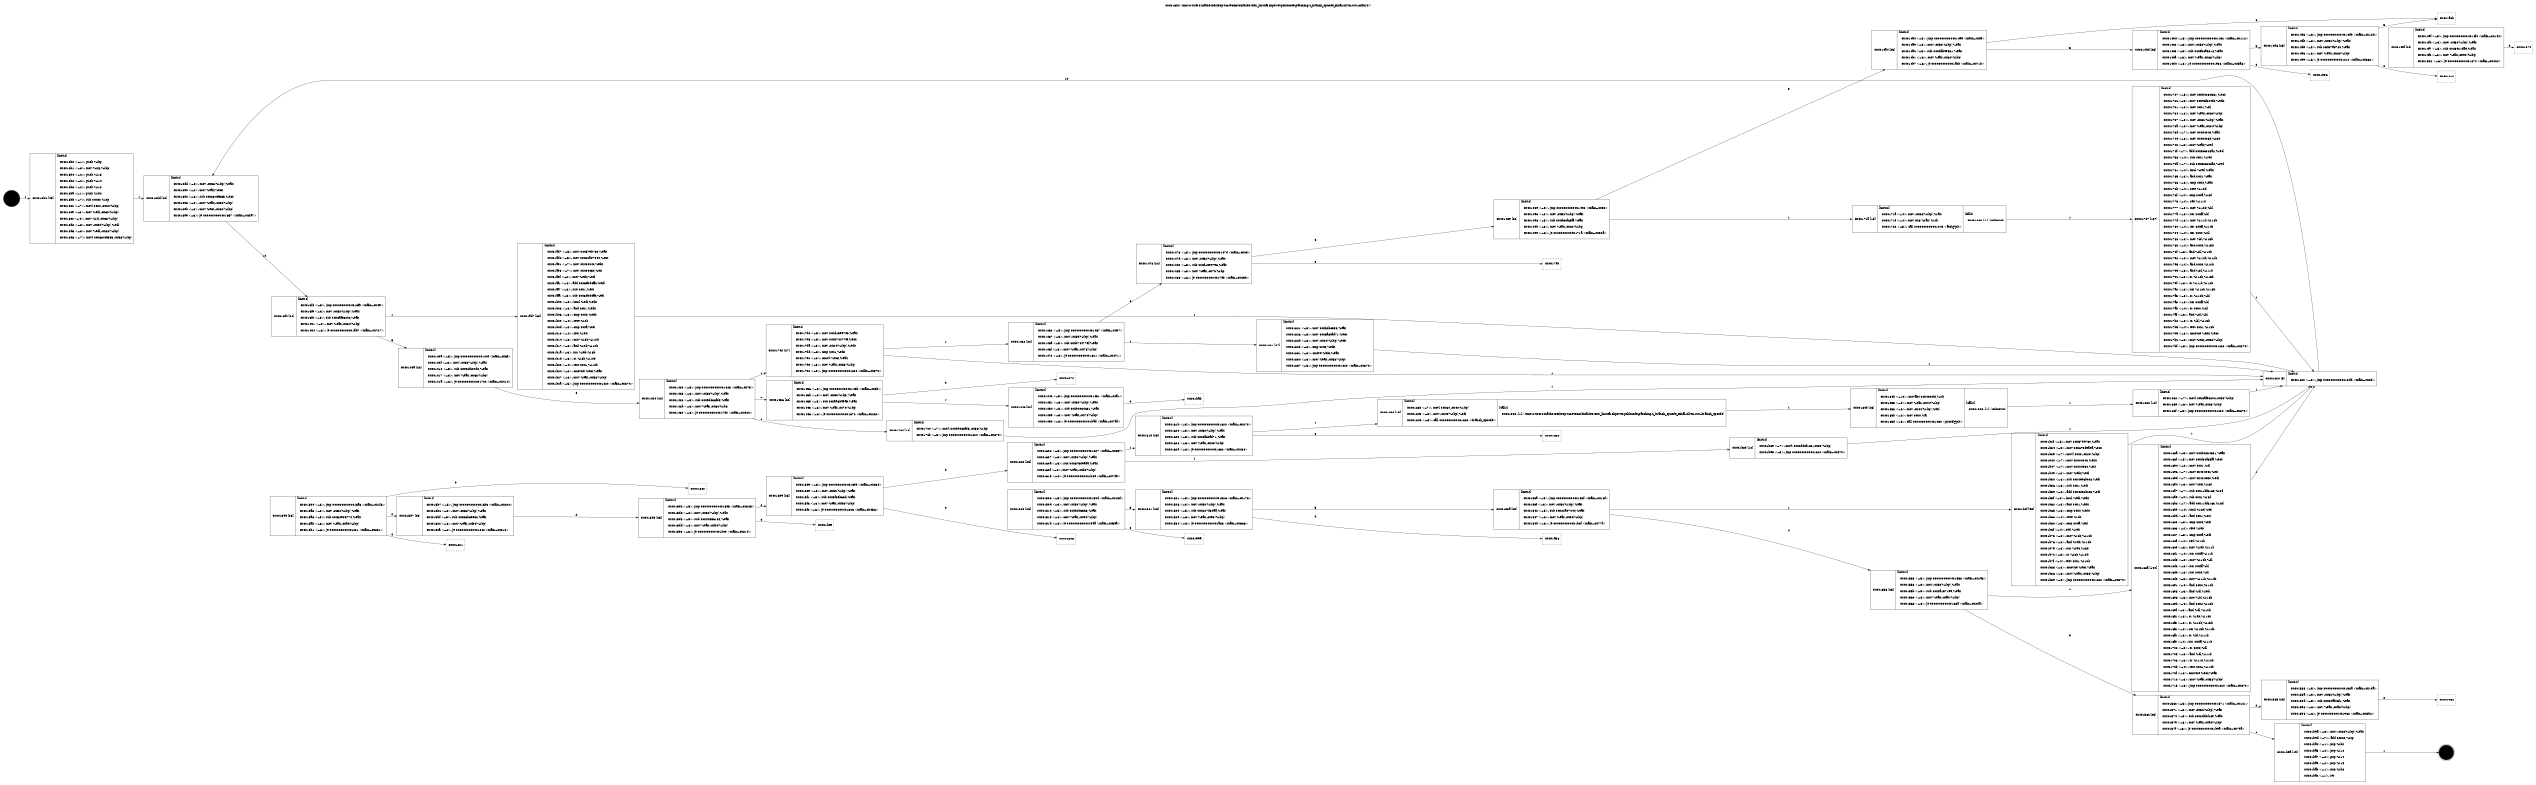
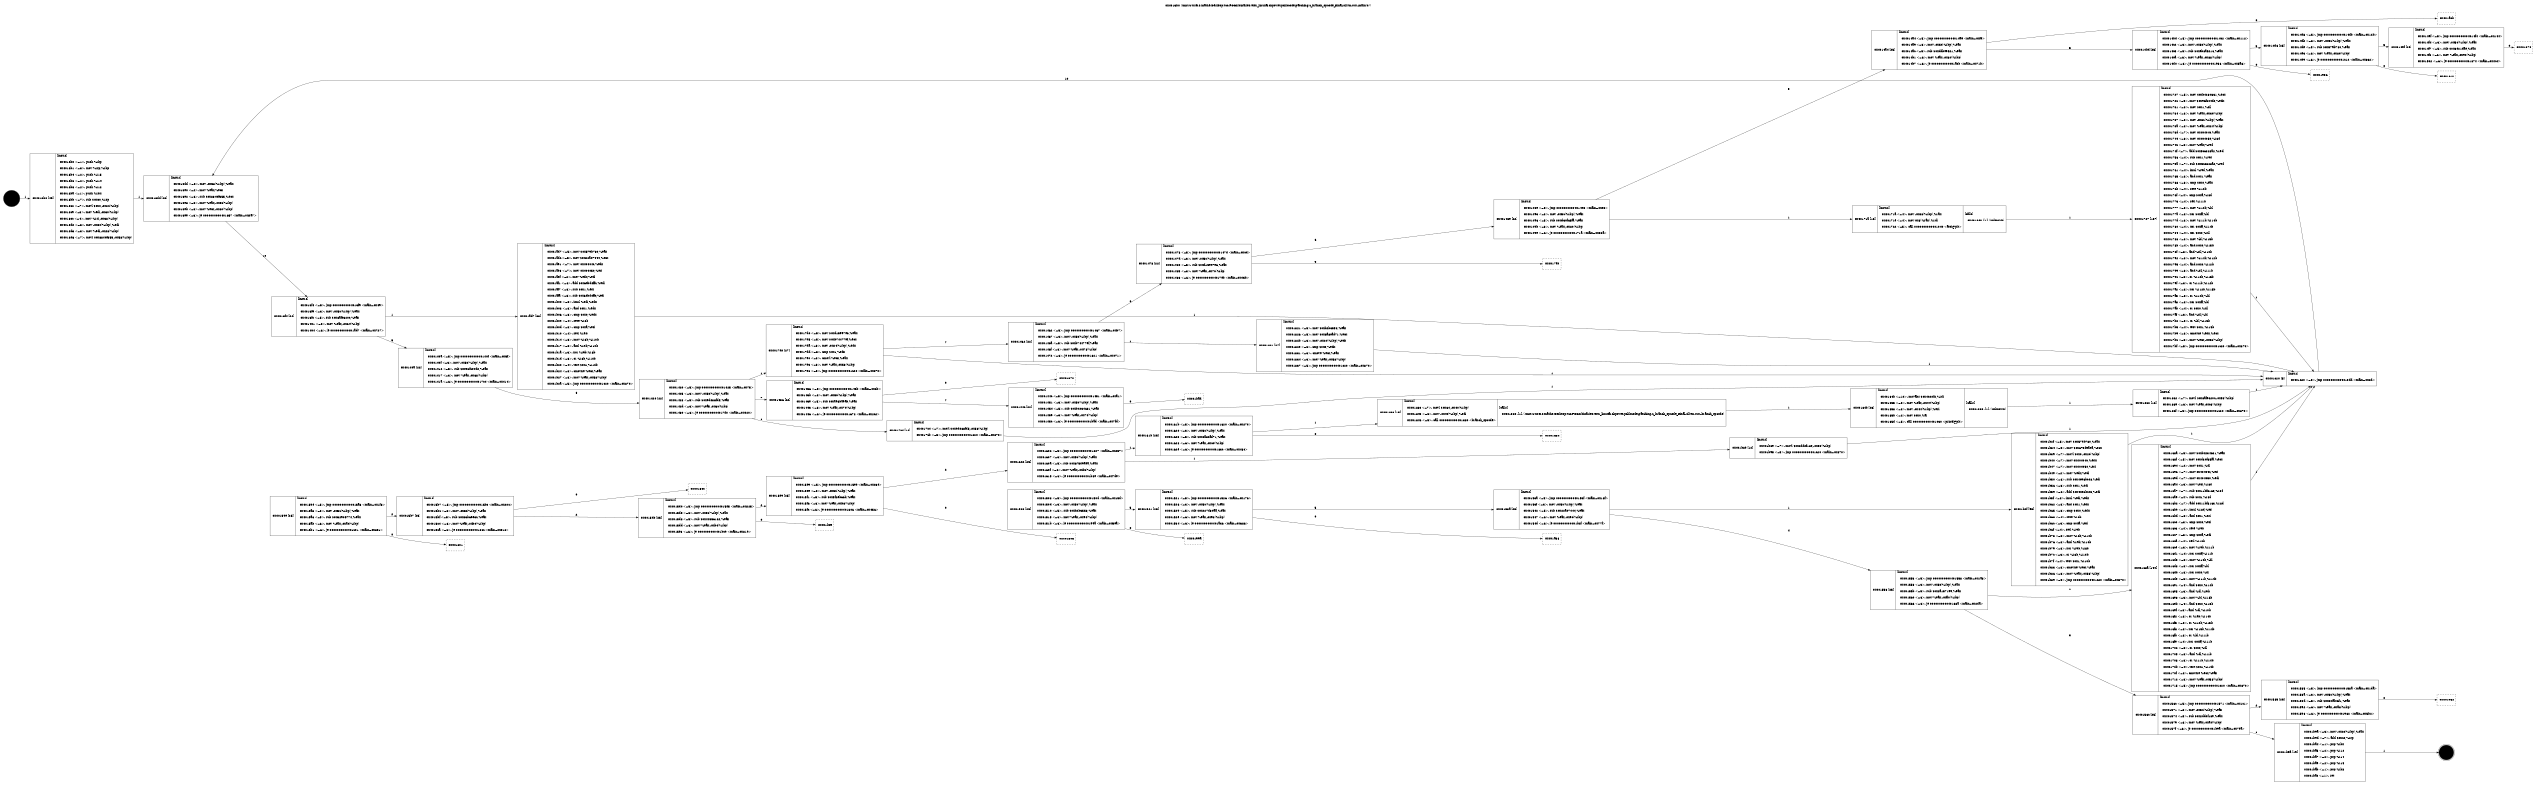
(2407, 23) -> (2383, 47)
(536, 484) -> (600, 500)
